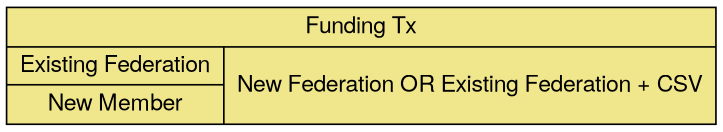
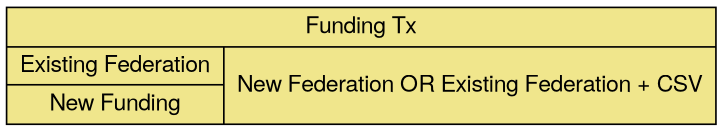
(115, 104) -> (115, 104)
